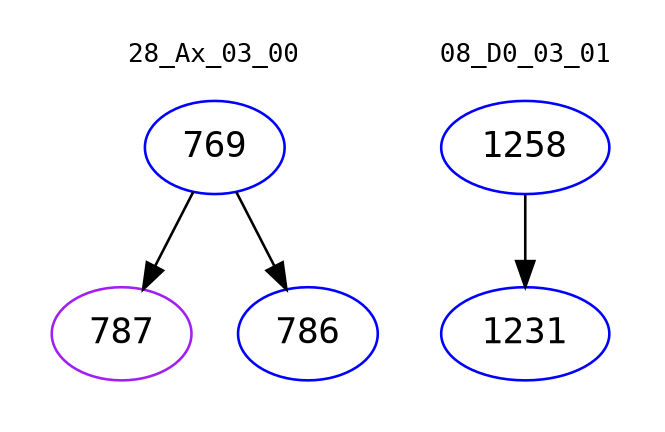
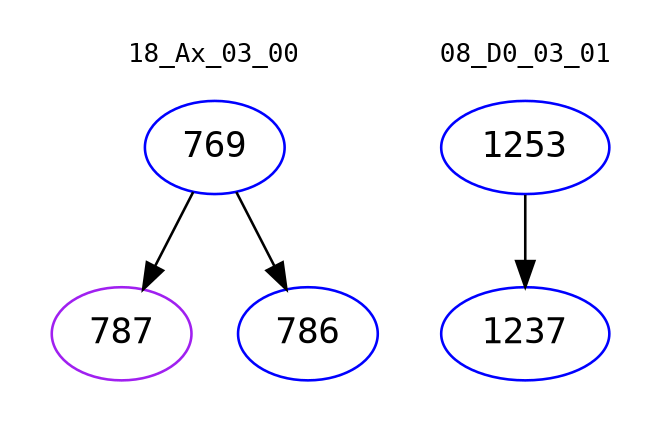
(215, 56) -> (215, 56)
(525, 147) -> (525, 147)
(525, 334) -> (525, 334)
